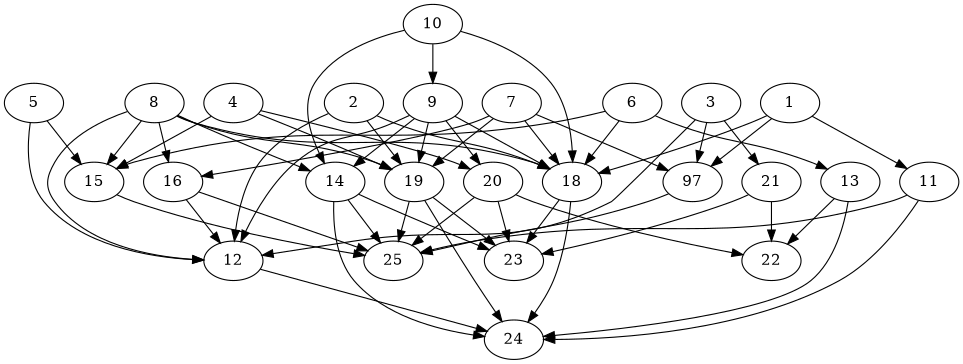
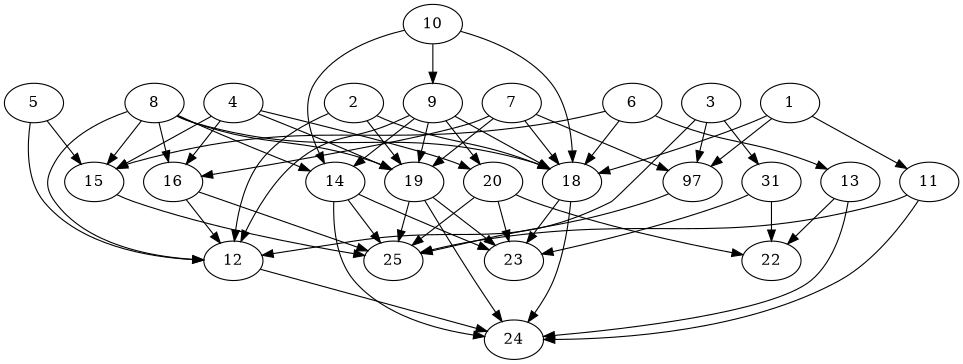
none -> (207, 138)
(771, 182) -> (771, 182)
